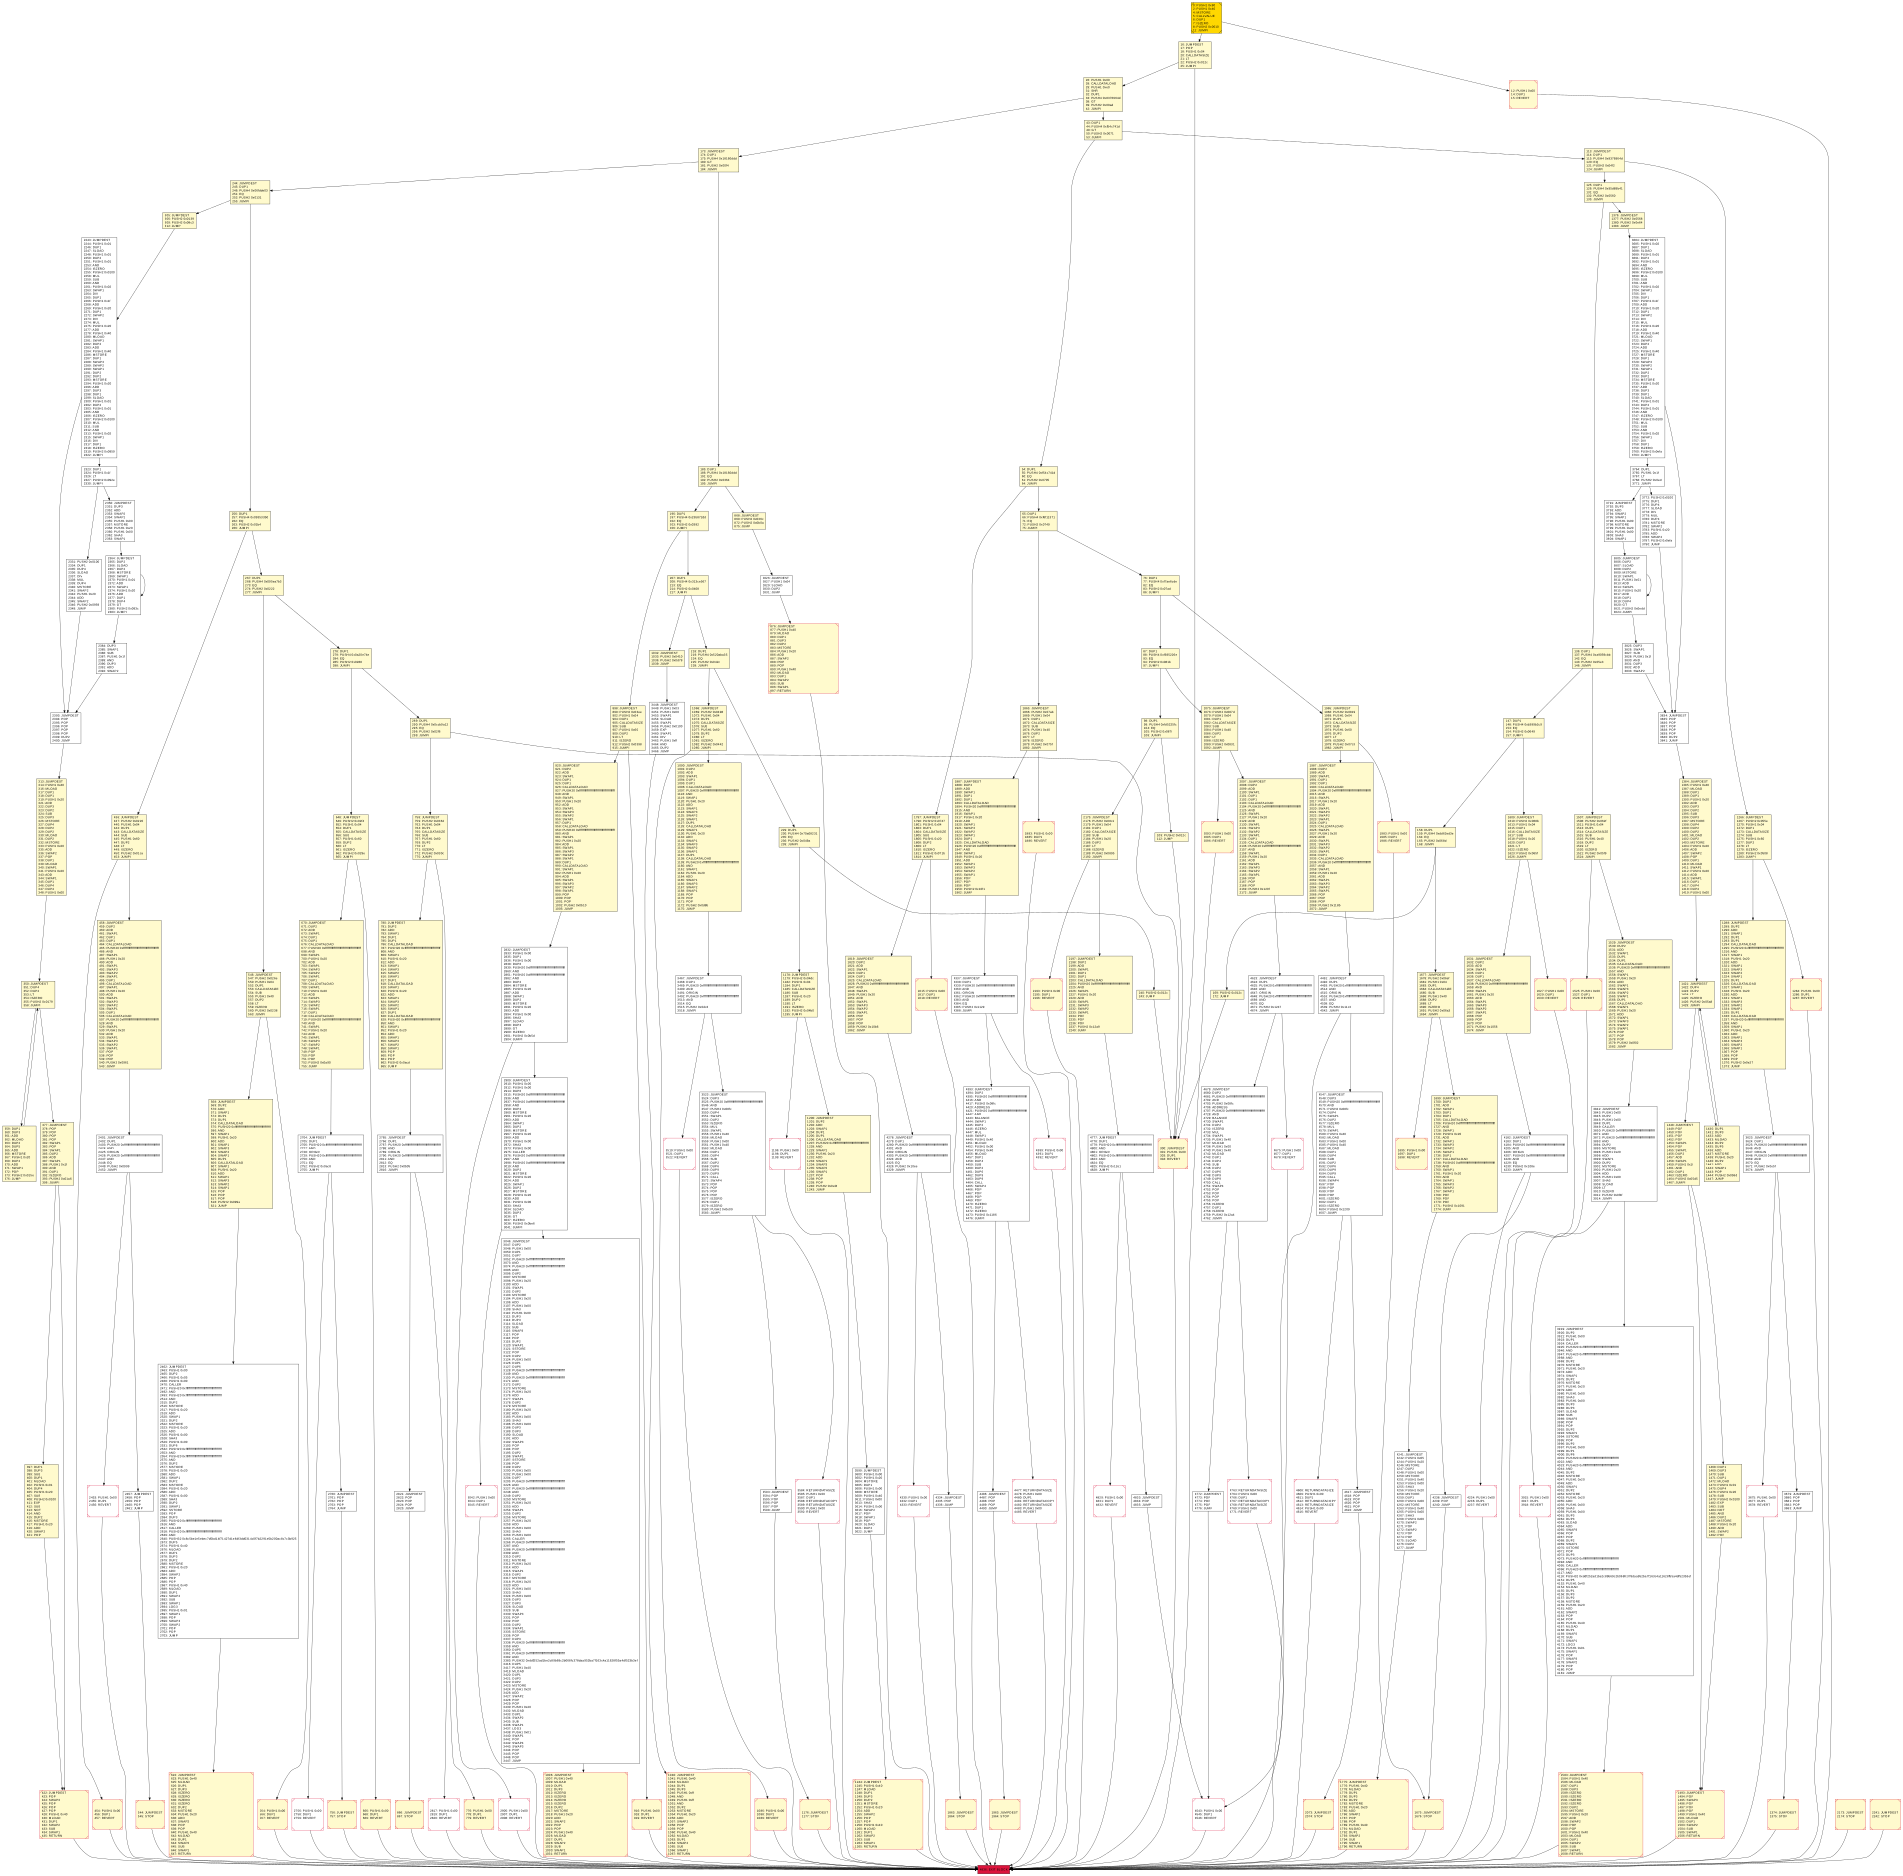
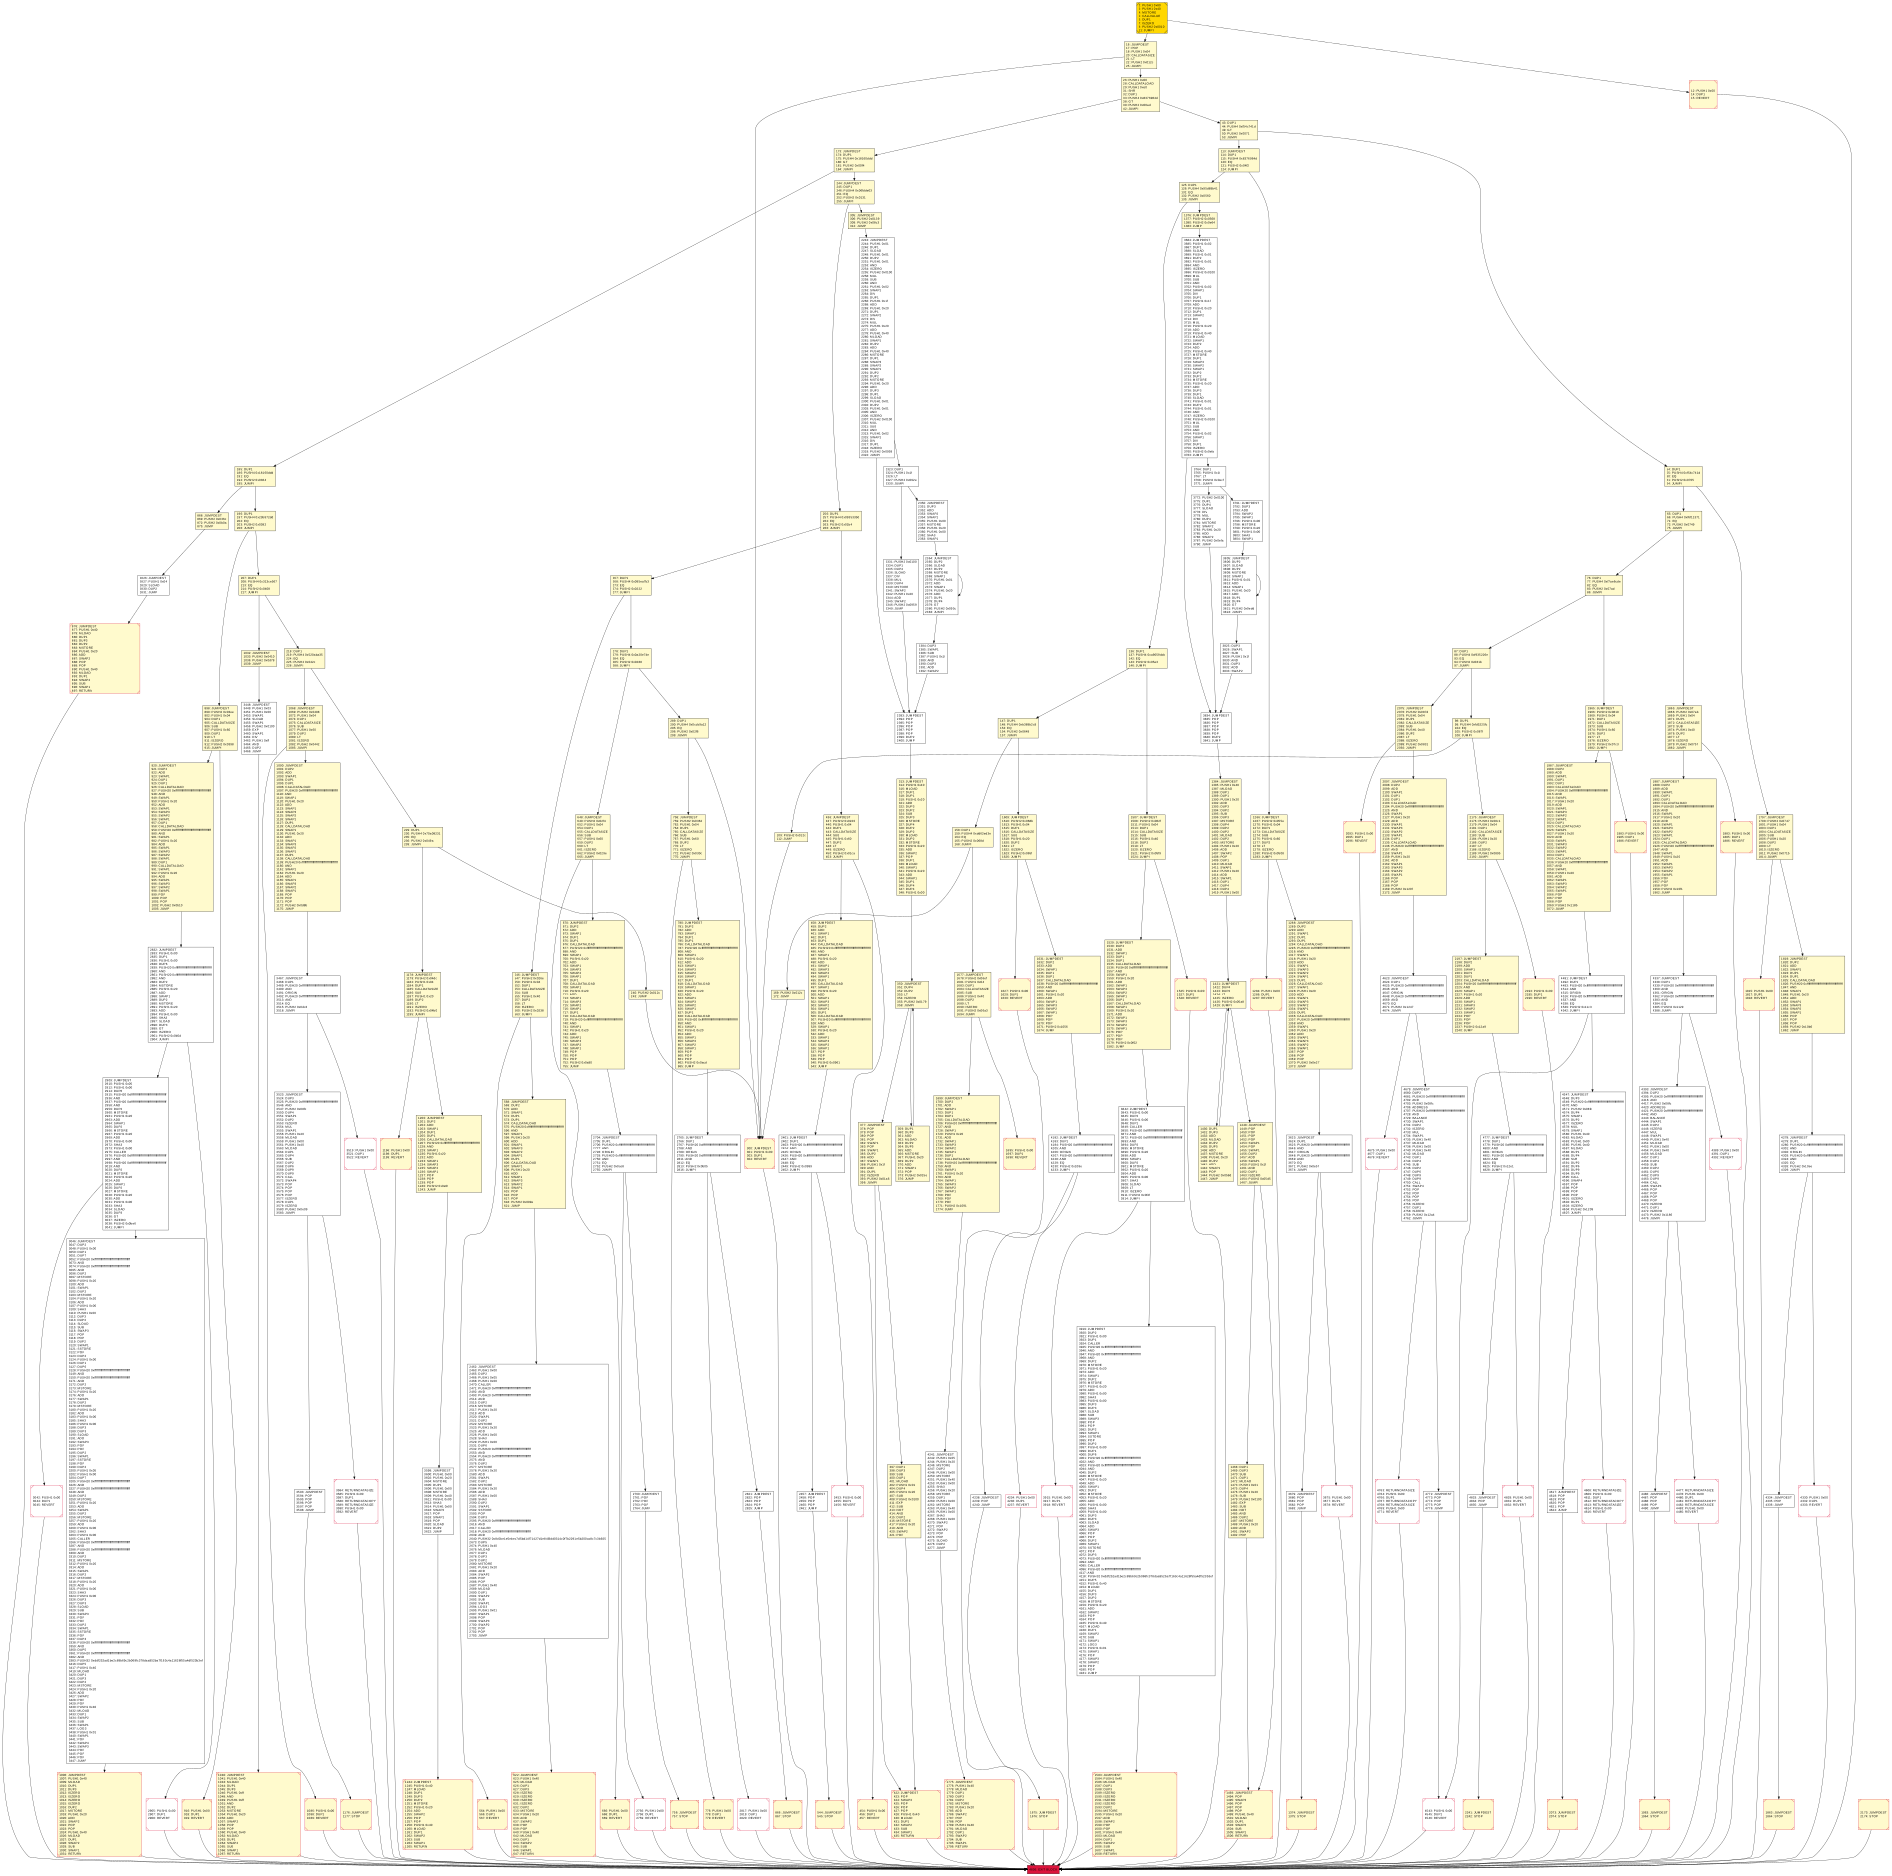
(785, 1154) -> (396, 1154)
(1388, 1333) -> (1634, 1627)
(1481, 1501) -> (1021, 1501)
(1168, 1653) -> (1481, 1652)
